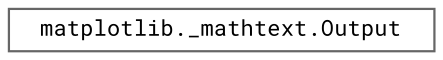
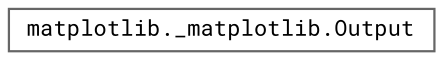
(222, 30) -> (222, 30)
